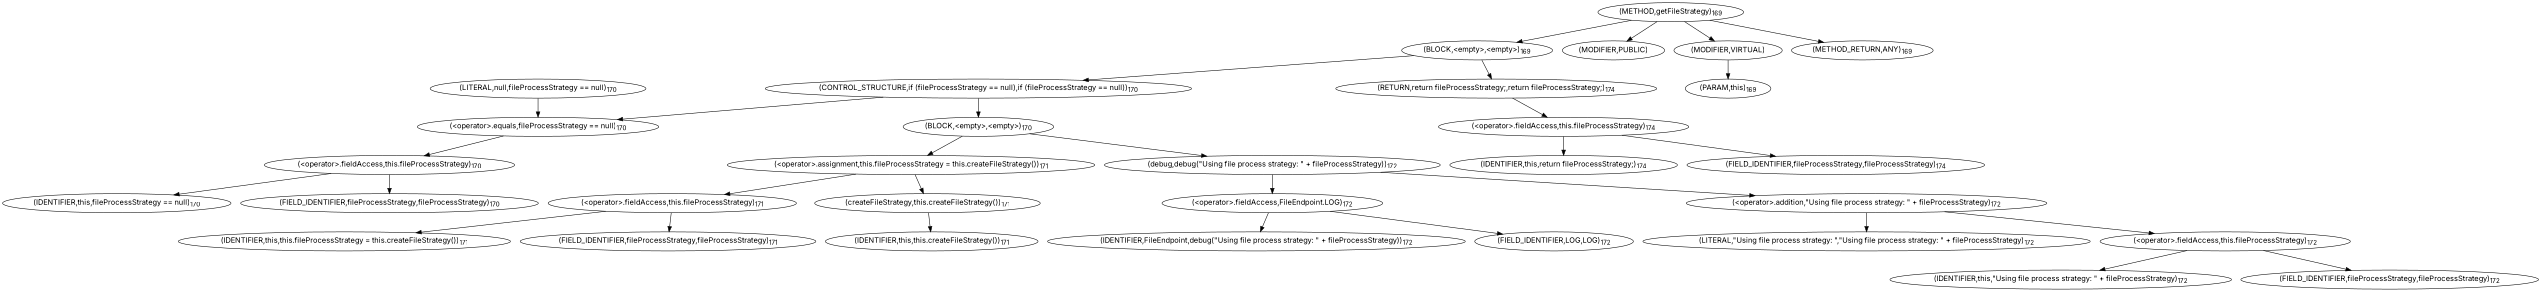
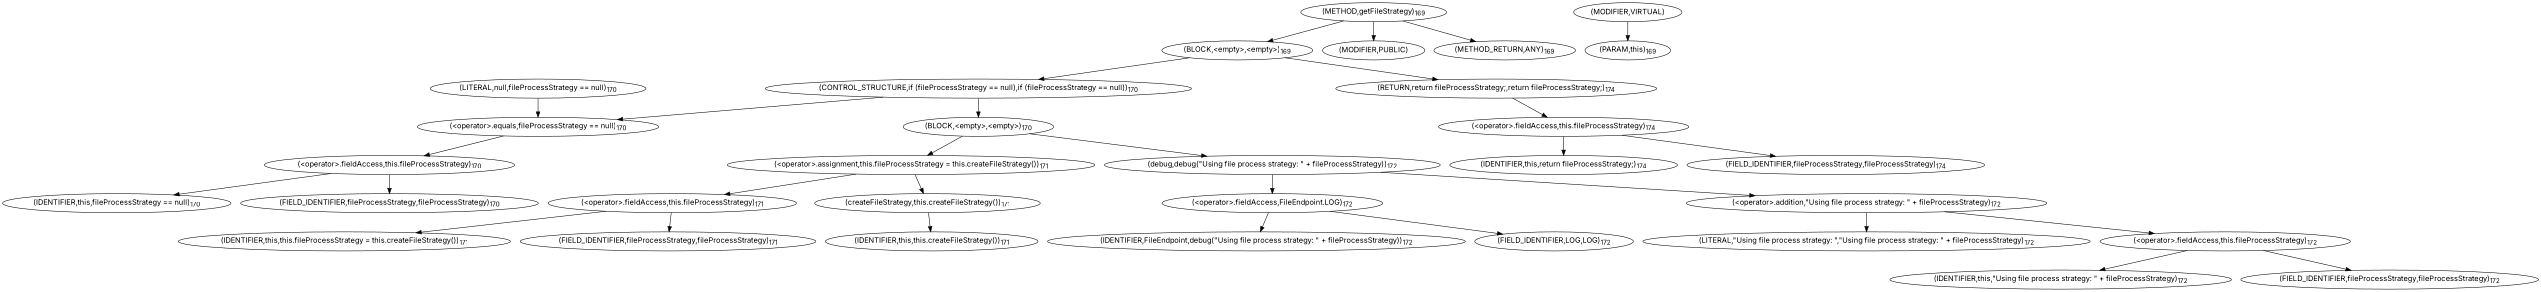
(1697, 30) -> none
